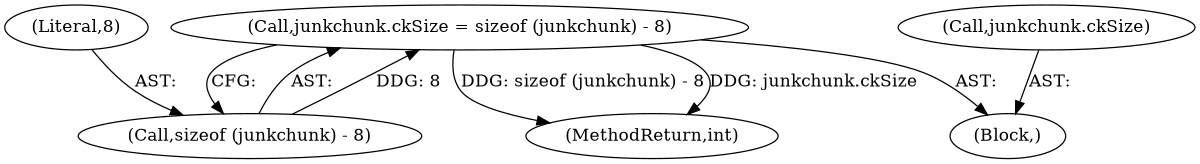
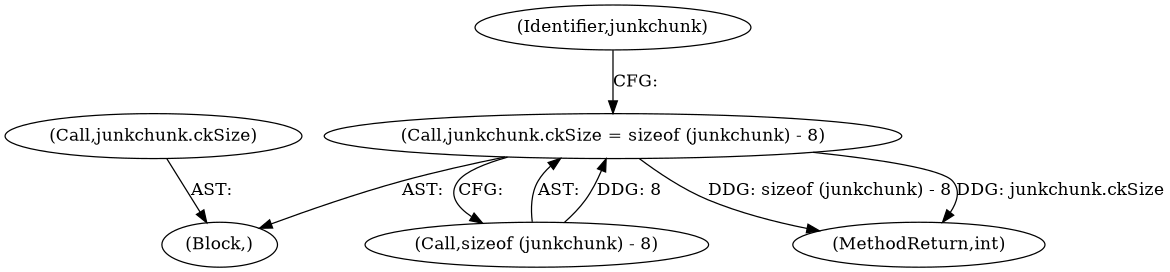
(76, 27) -> none
none -> (613, 27)
